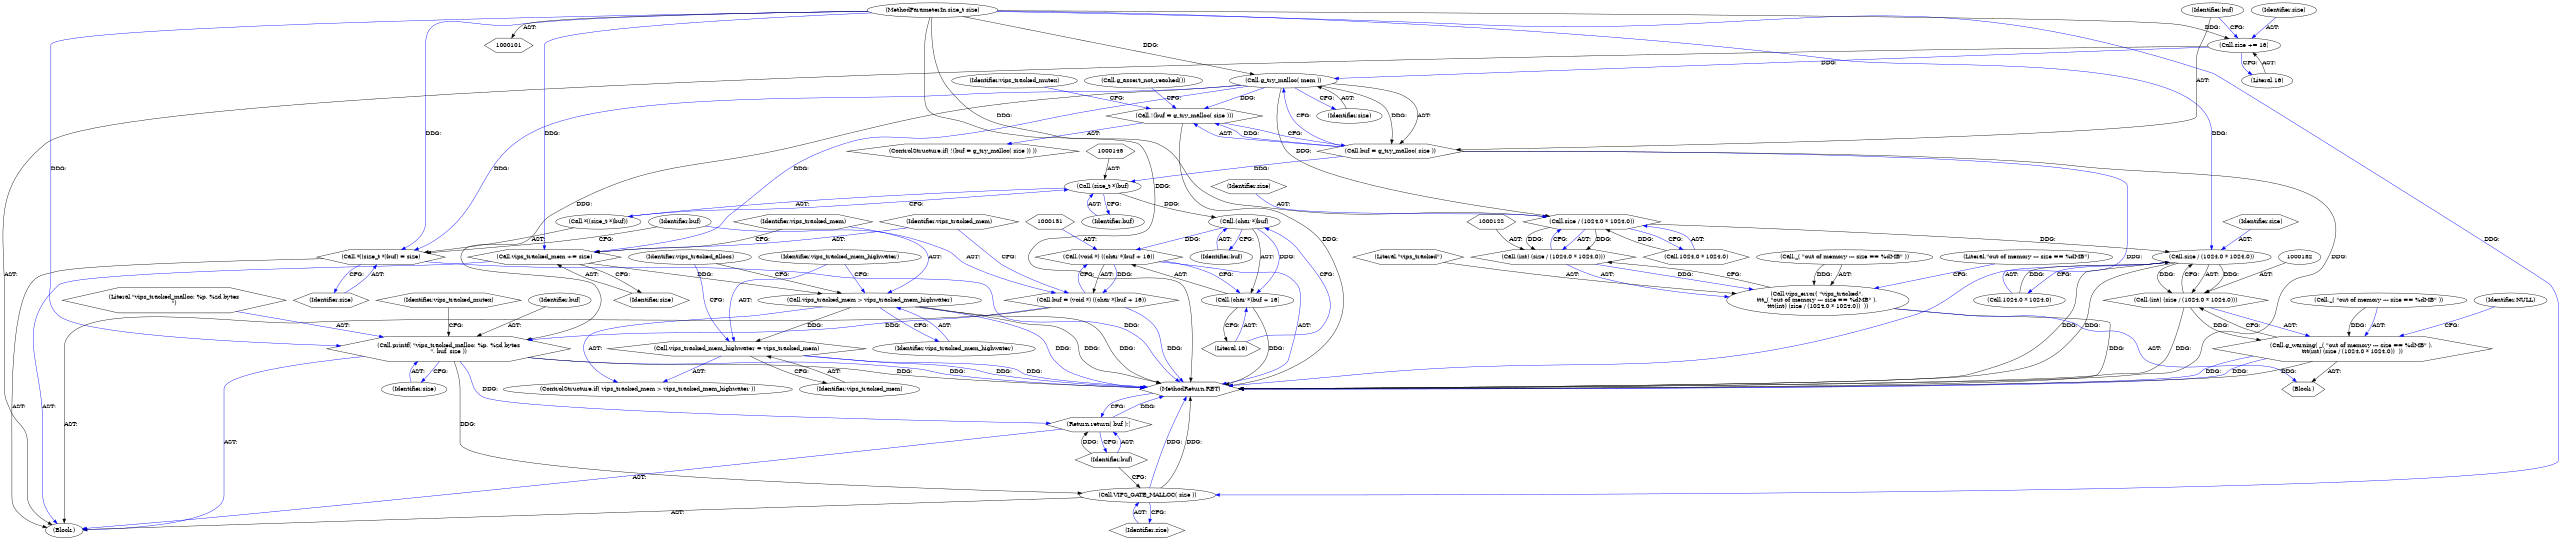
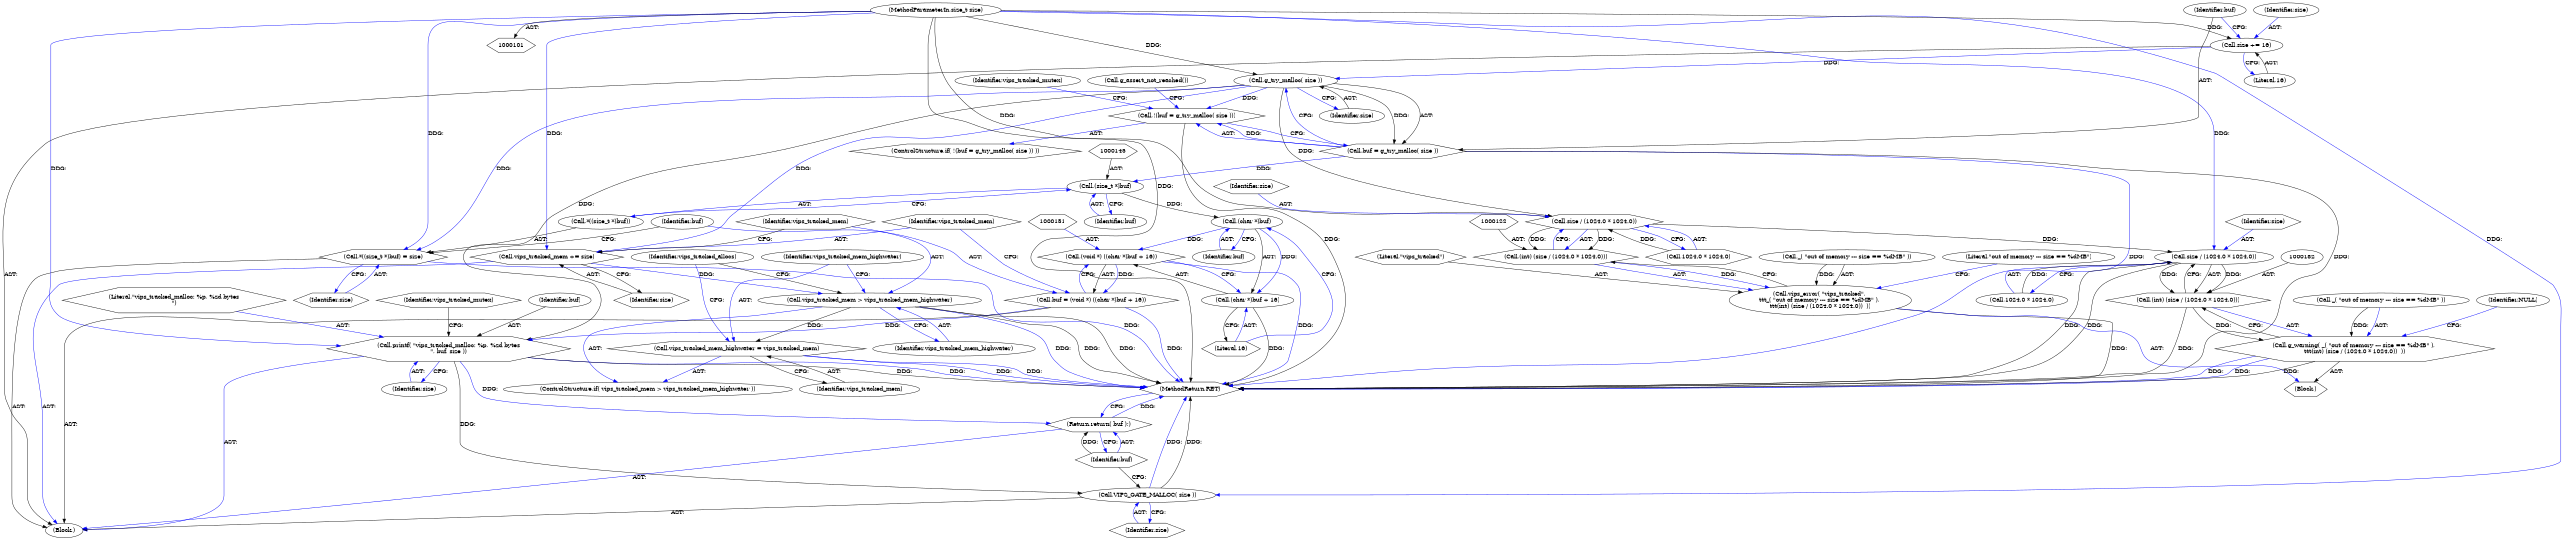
(1283, 81) -> (1286, 81)
(703, 278) -> (705, 278)
(1306, 326) -> (1307, 326)
